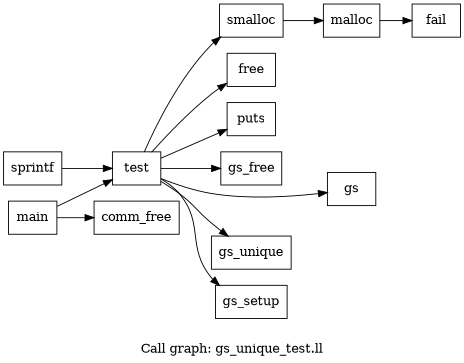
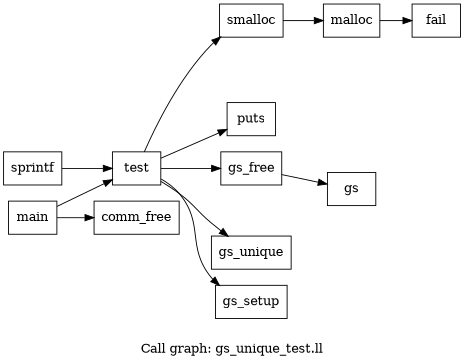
(251, 70) -> none
(238, 196) -> (300, 178)
